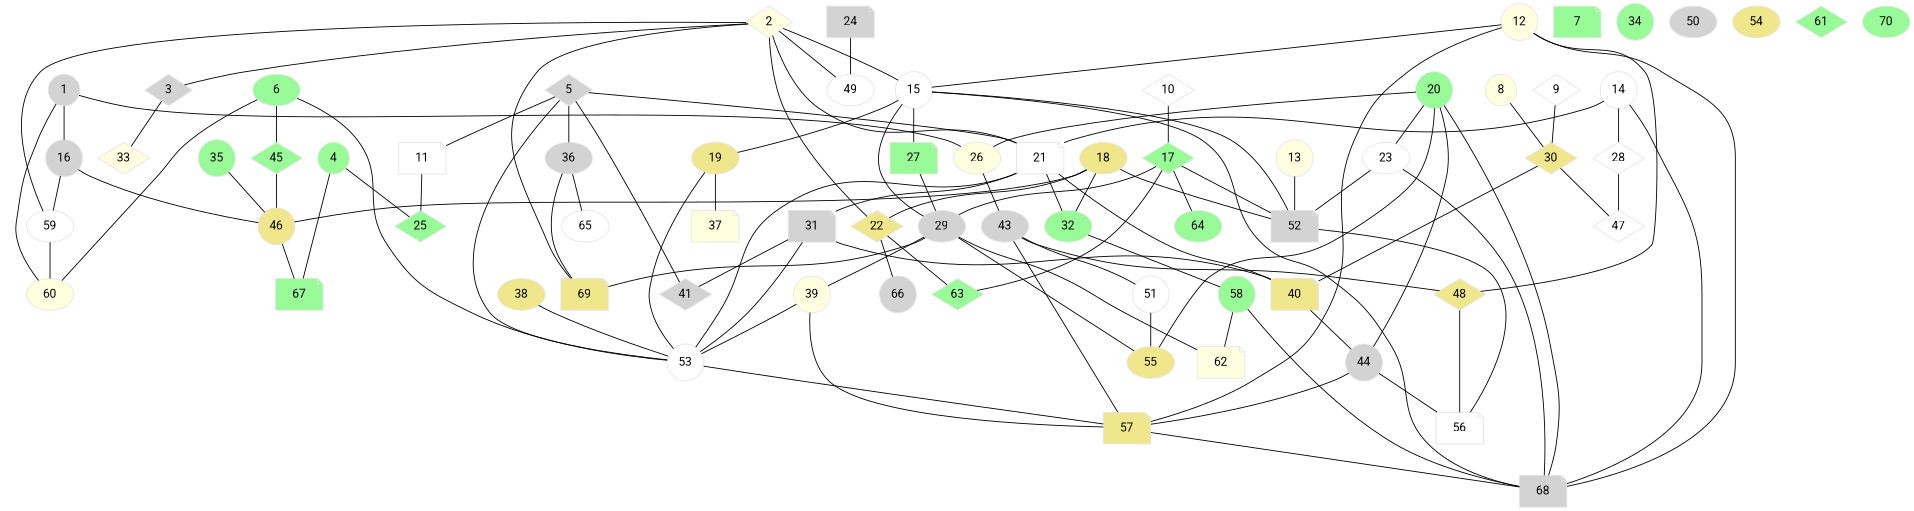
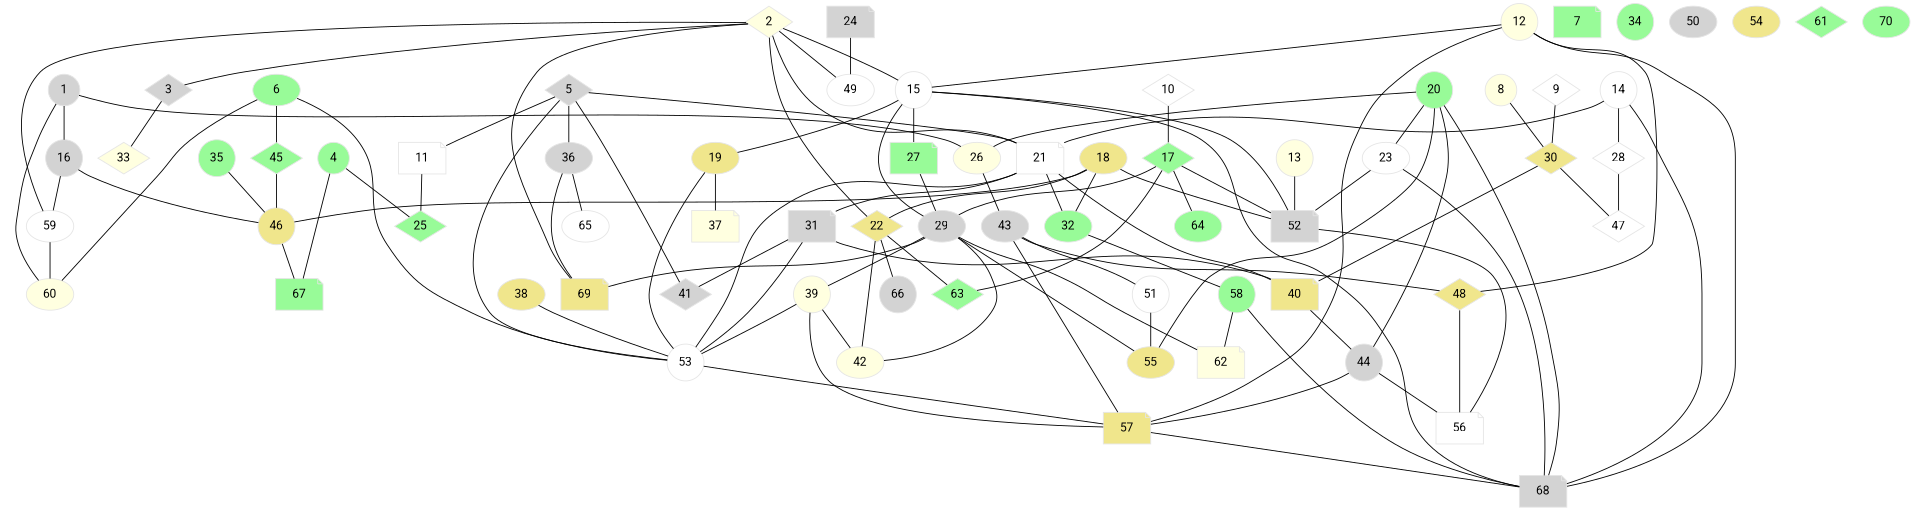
none -> (860, 363)
